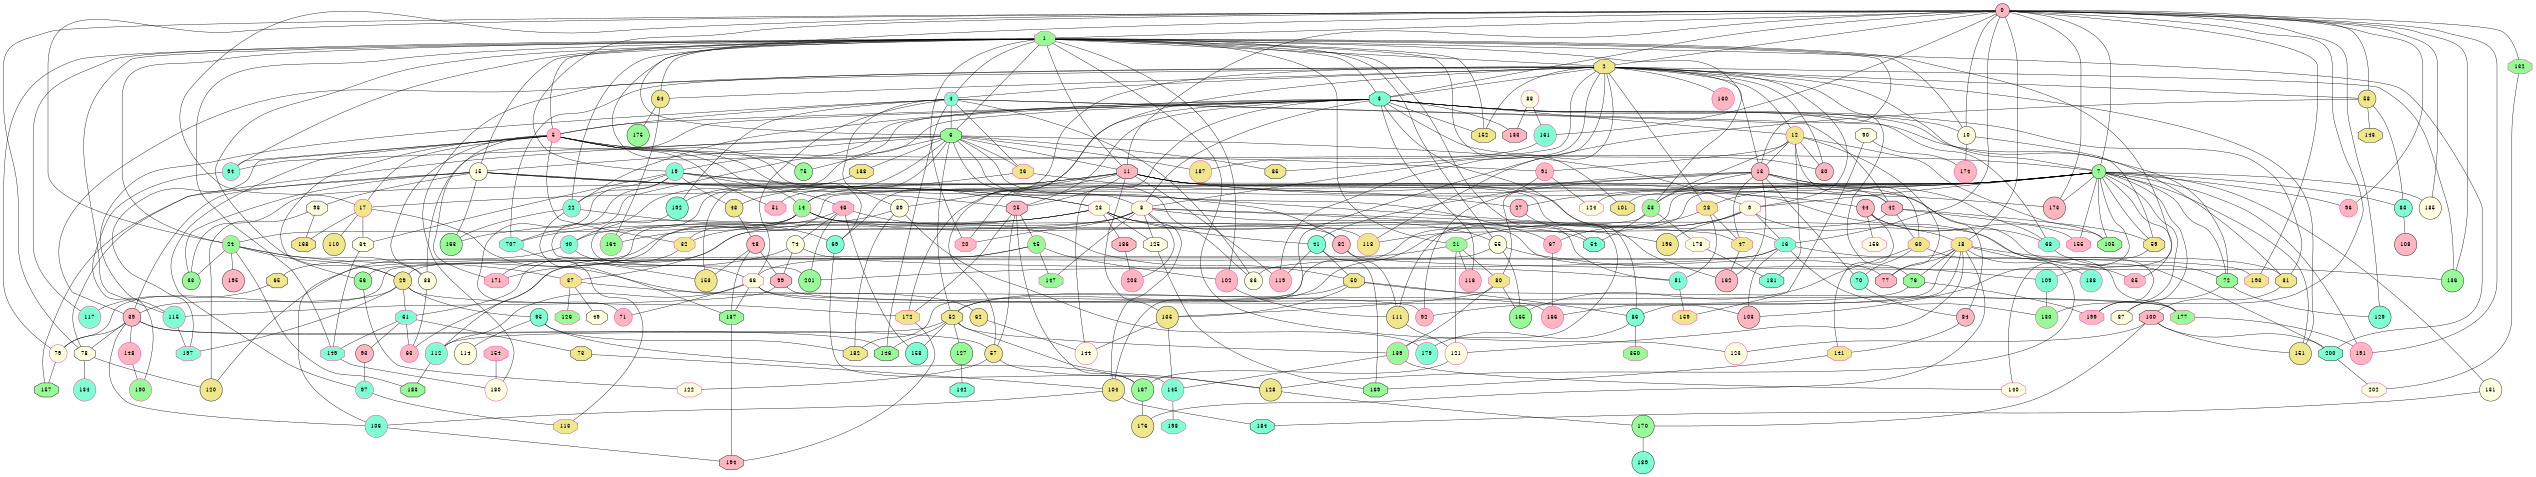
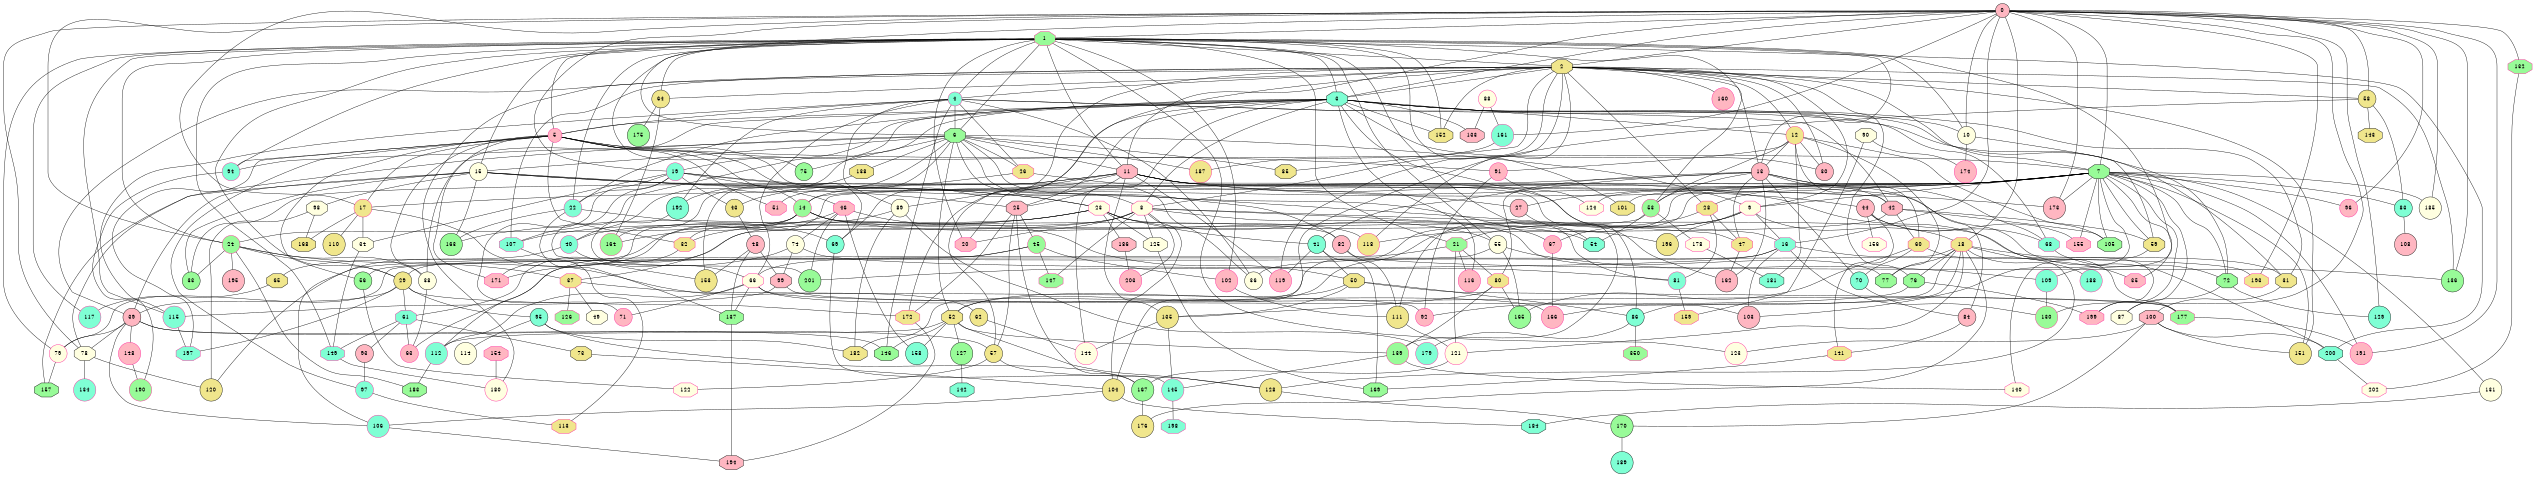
(2099, 172) -> (2099, 172)
(511, 244) -> (511, 244)
(1886, 281) -> (1886, 281)
